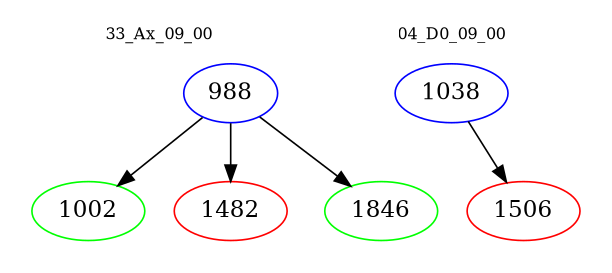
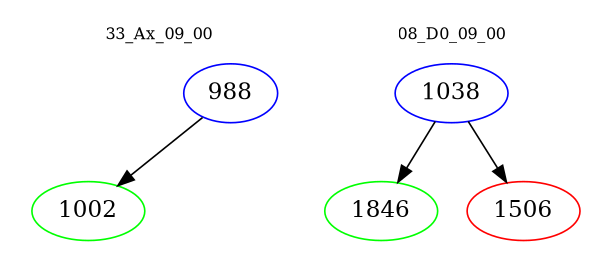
(452, 35) -> (452, 35)
(289, 139) -> (421, 145)
(231, 211) -> none
